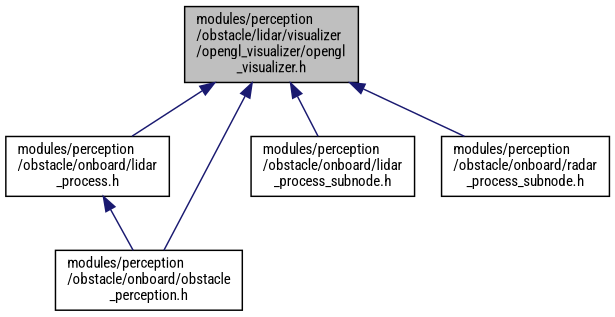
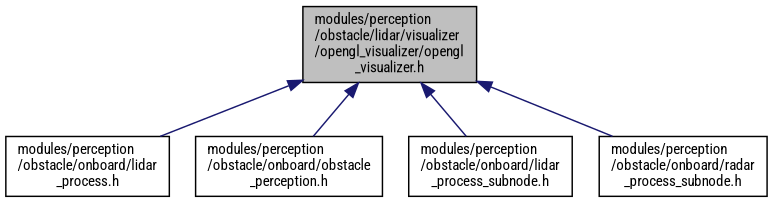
(122, 230) -> none
